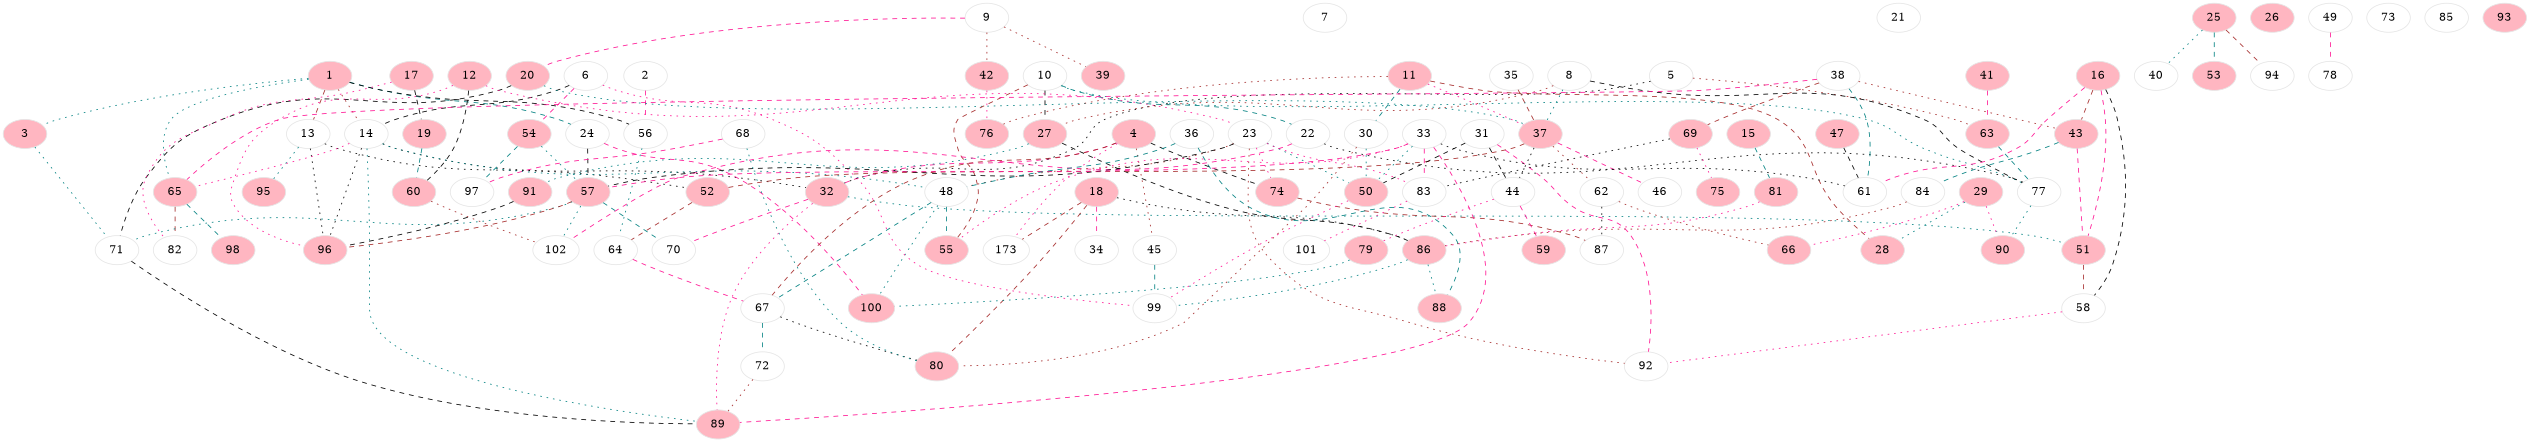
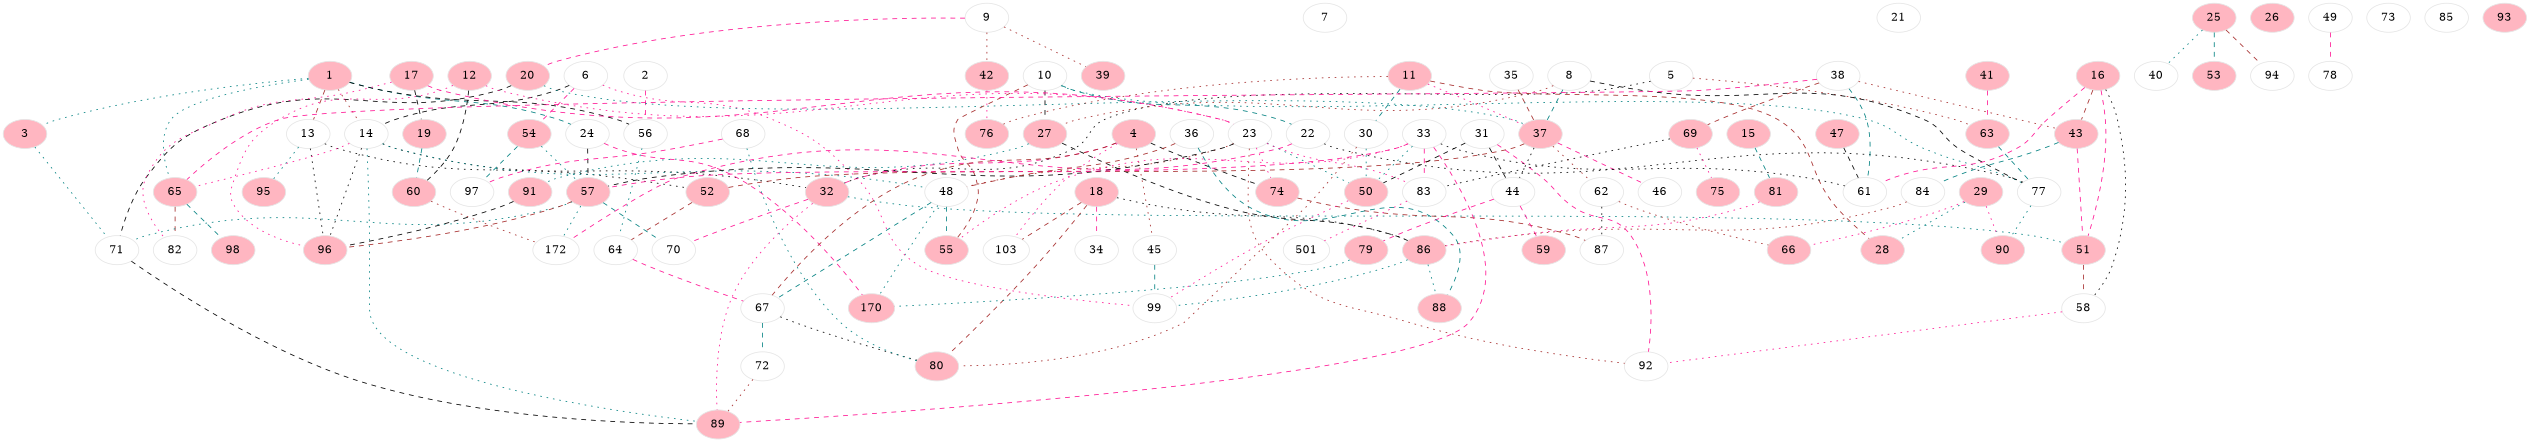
none -> (831, 105)
(1553, 108) -> (1553, 108)
(1072, 168) -> (1072, 168)
(2125, 194) -> (2125, 194)
(1427, 223) -> (1427, 223)
(556, 250) -> (556, 250)
(1006, 250) -> (1006, 250)
(1306, 250) -> (1306, 250)
(872, 308) -> (872, 308)
